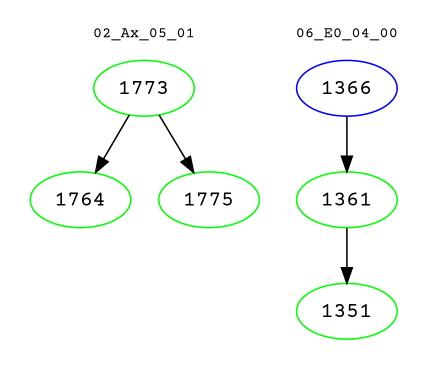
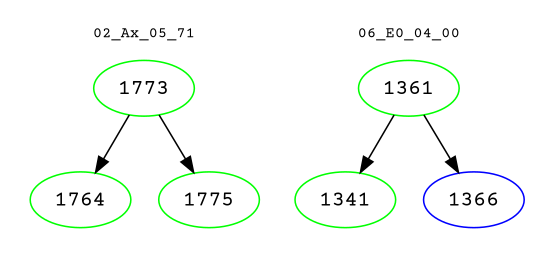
(145, 33) -> (145, 33)
(347, 136) -> (437, 137)
(347, 311) -> (345, 200)
